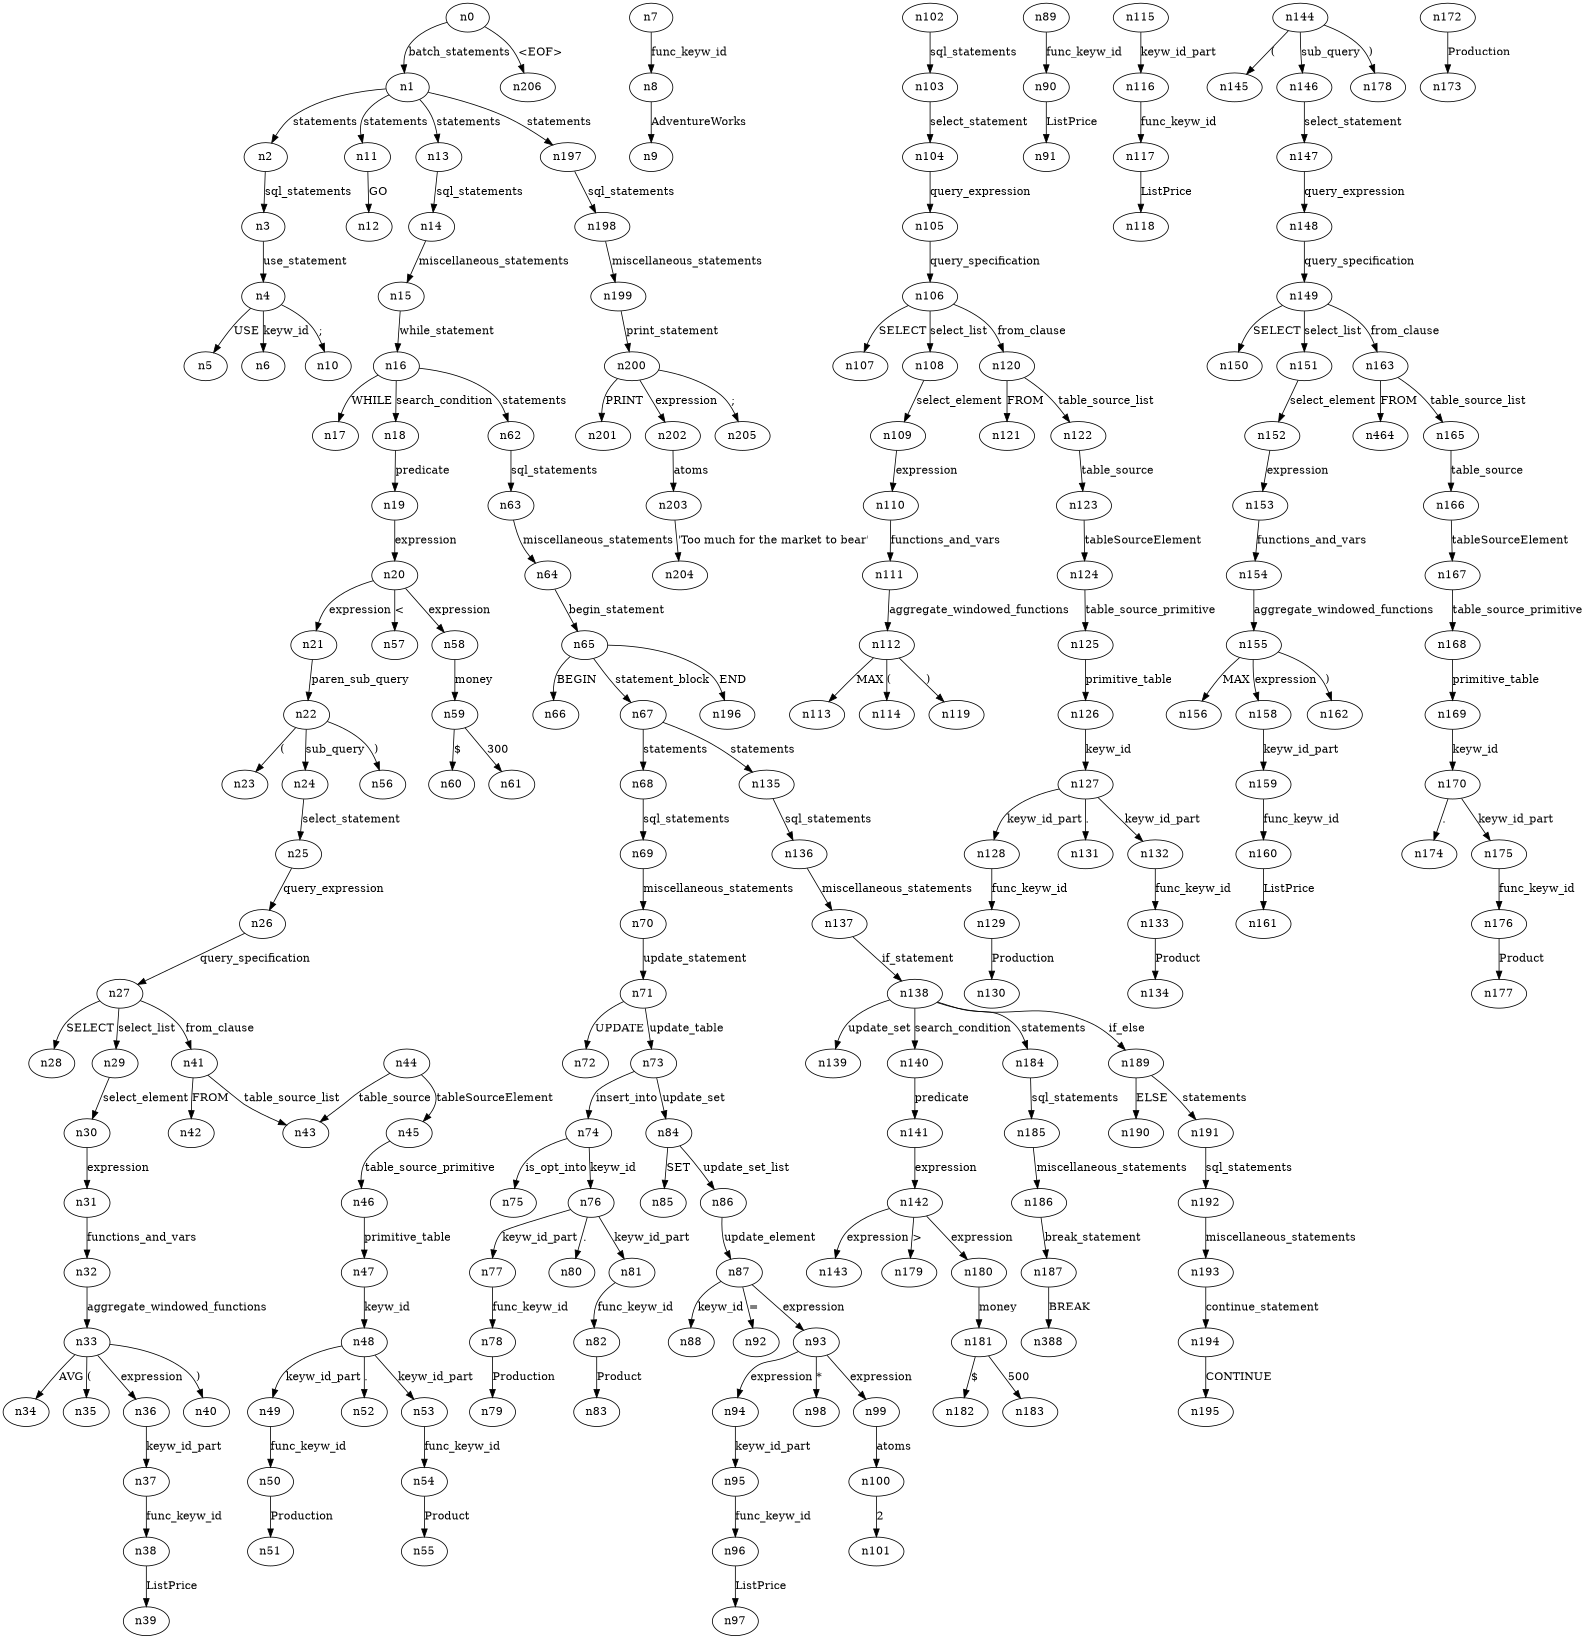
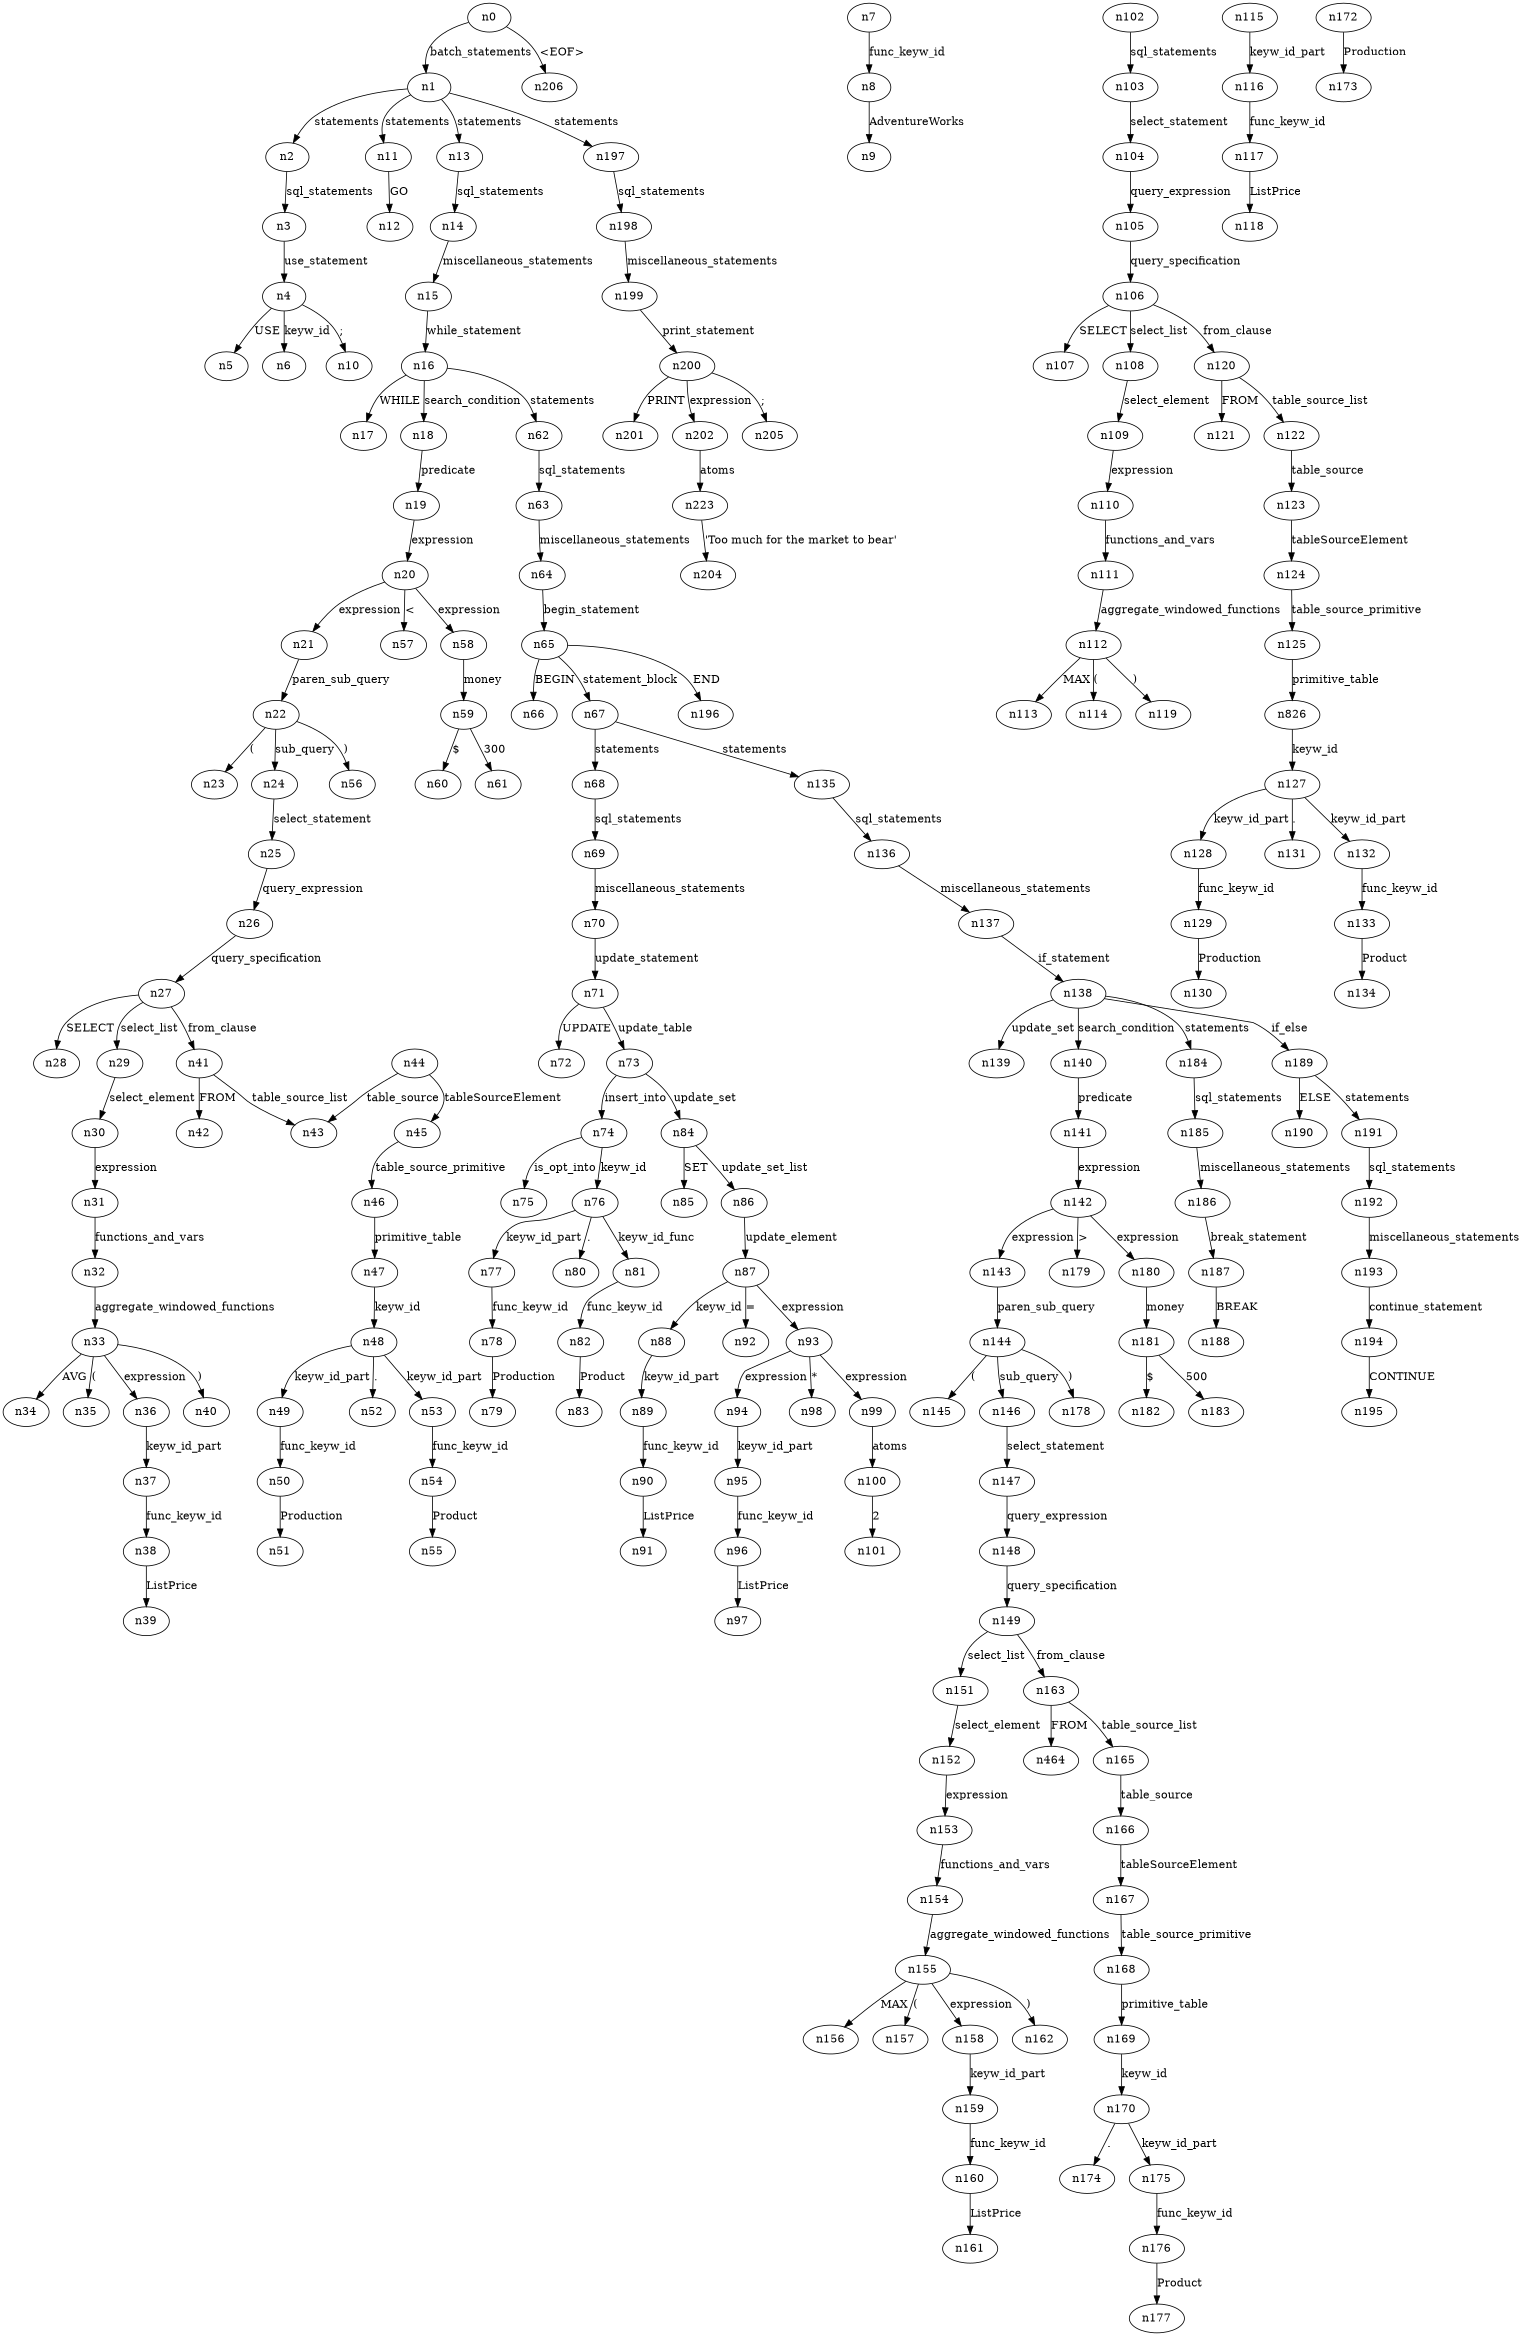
(1235, 366) -> none
(674, 506) -> (700, 506)
(1086, 715) -> (1292, 715)
(652, 1238) -> (656, 1238)
none -> (997, 1303)
(1049, 1342) -> (1216, 1342)
none -> (644, 1372)
none -> (900, 2040)
